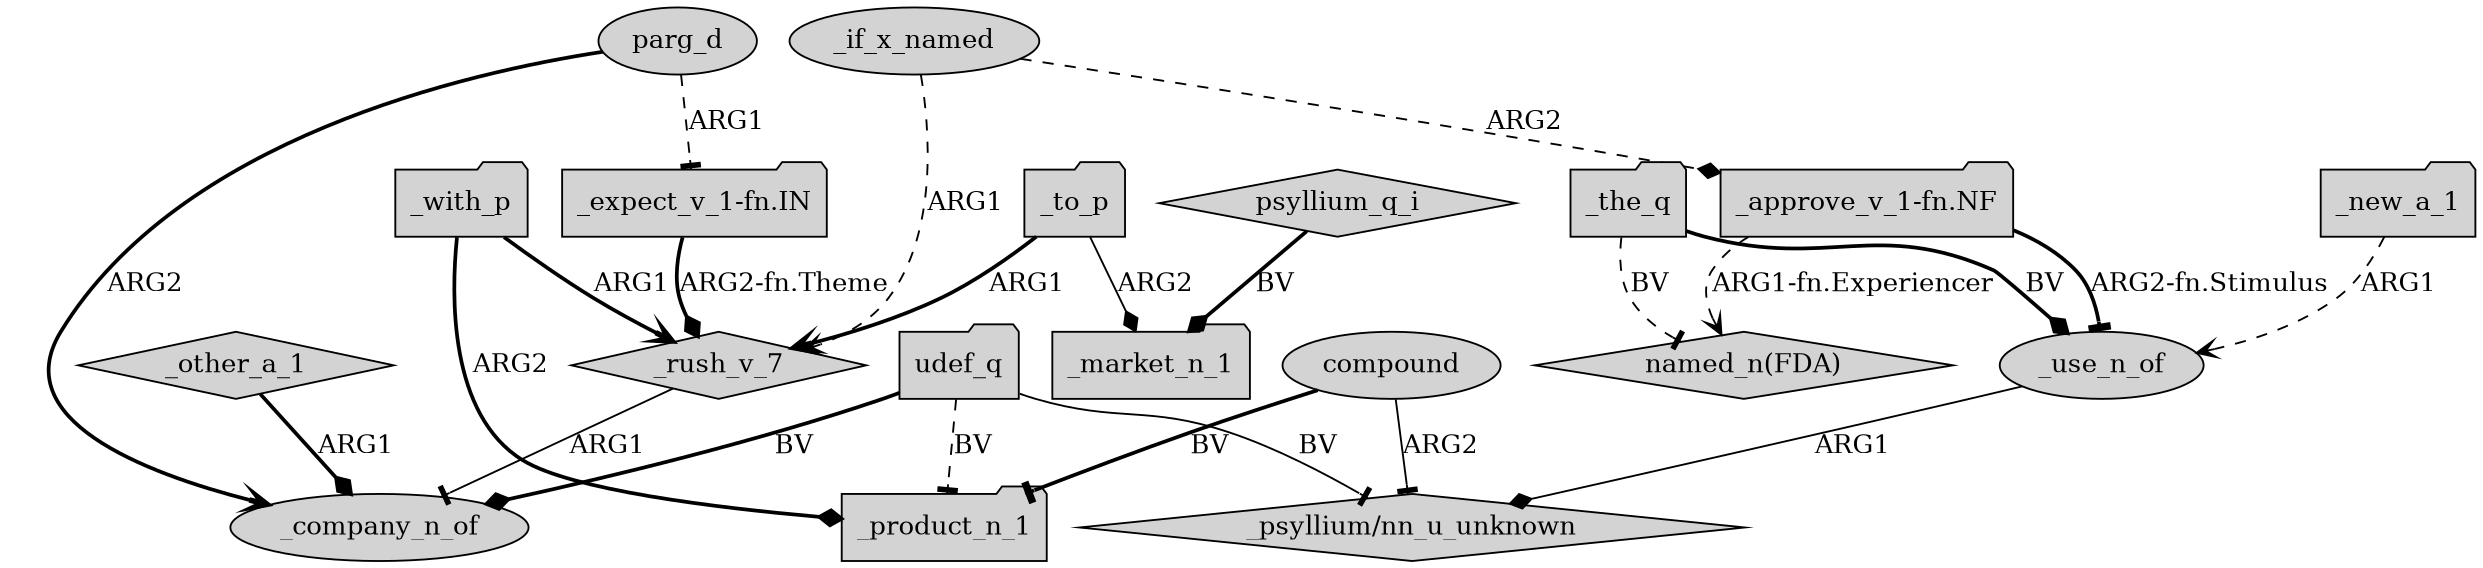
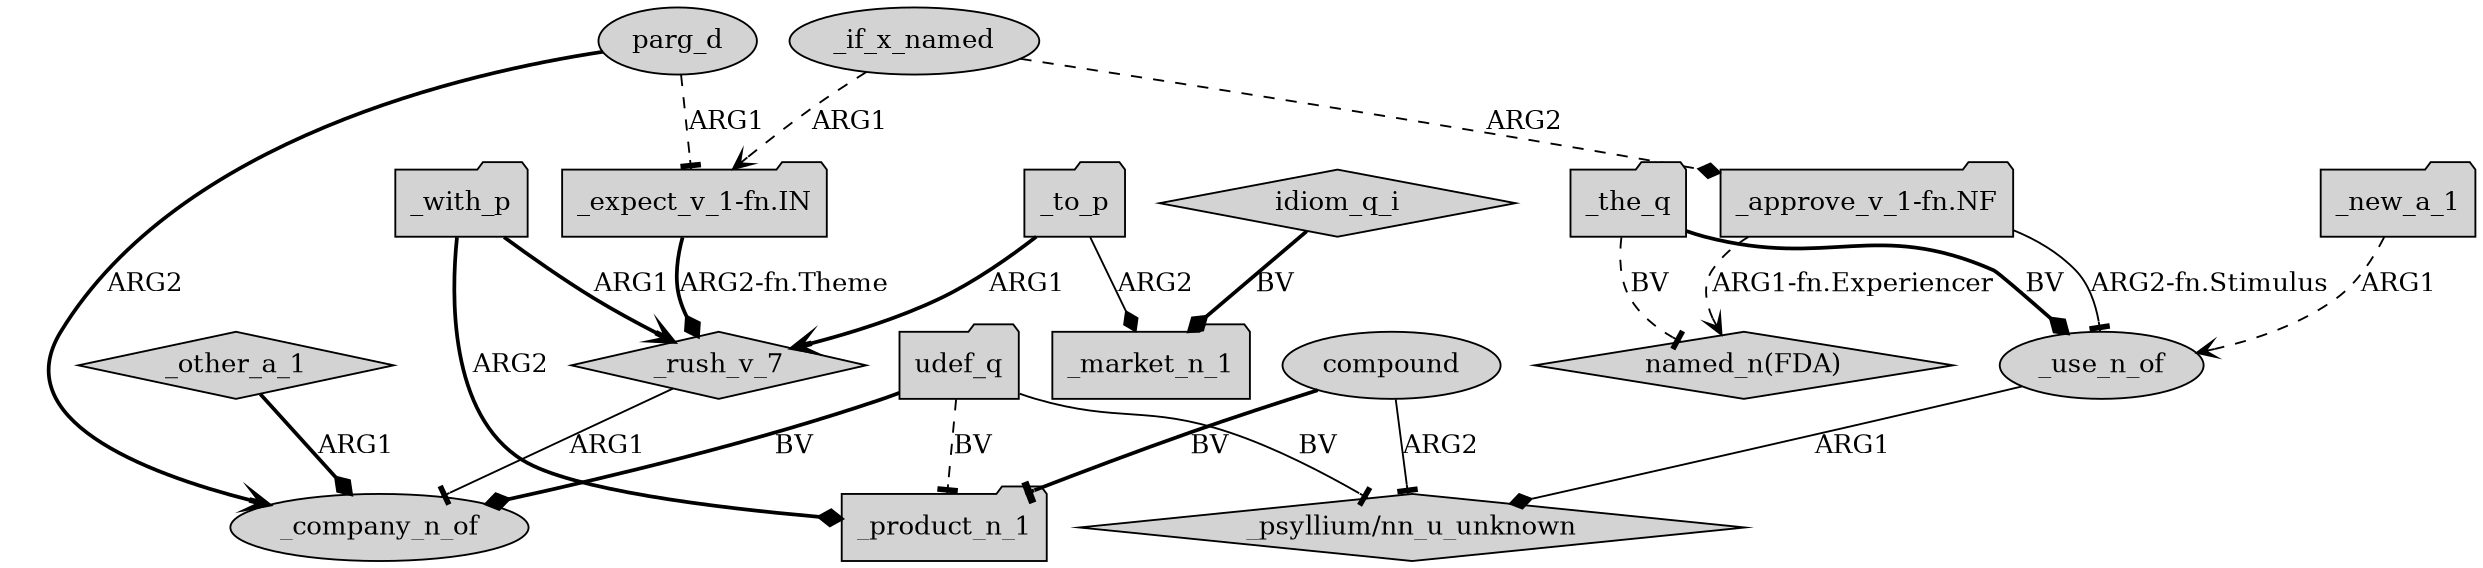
(1338, 203) -> (1338, 203)
(919, 231) -> (805, 113)
(2069, 264) -> (2069, 264)
